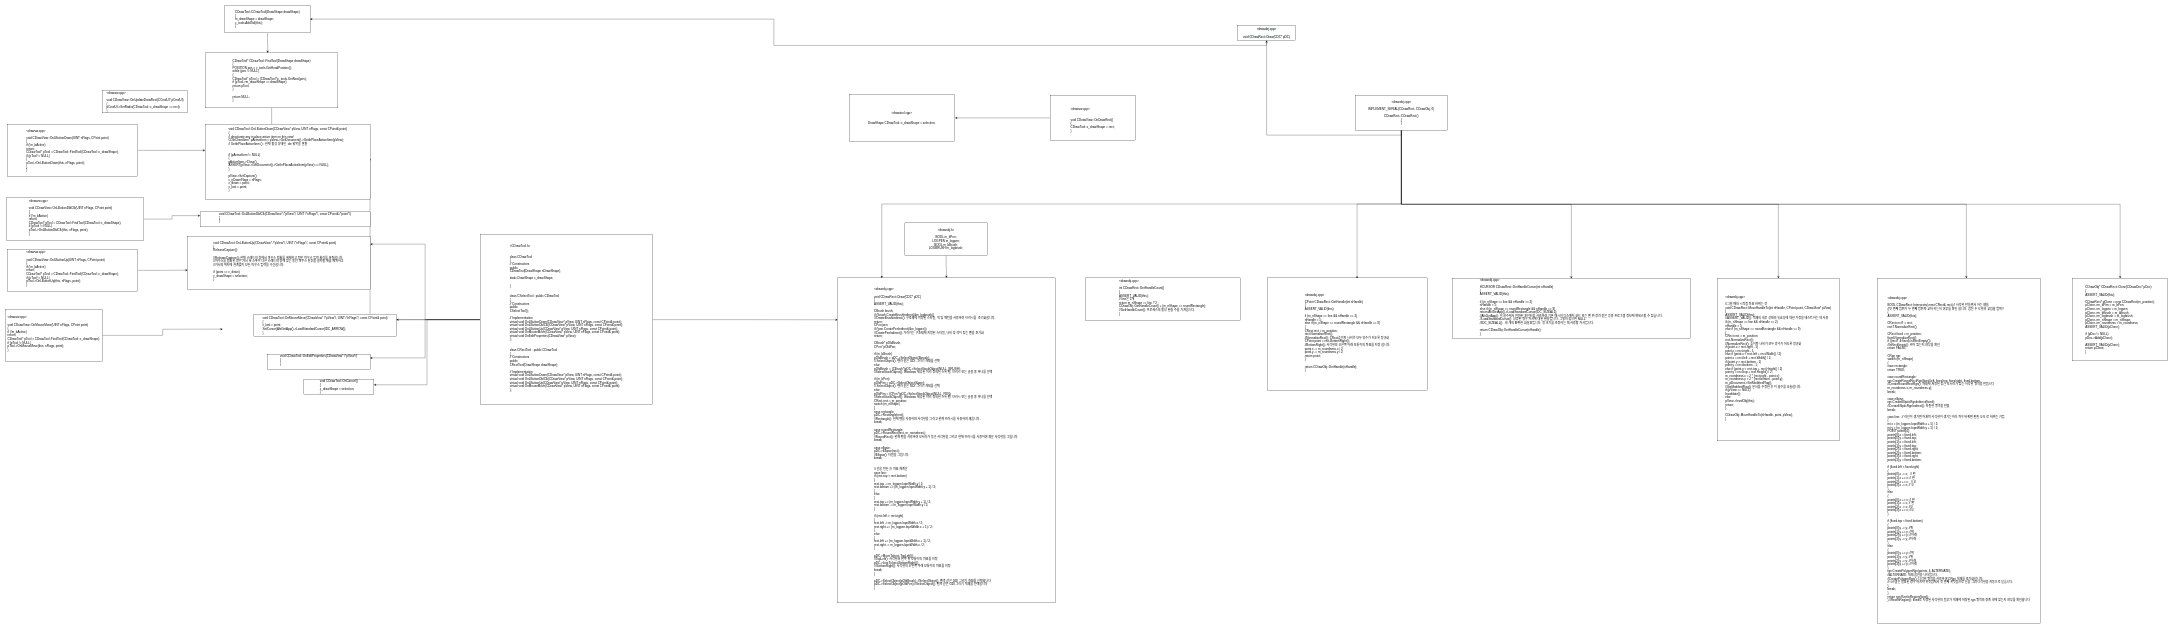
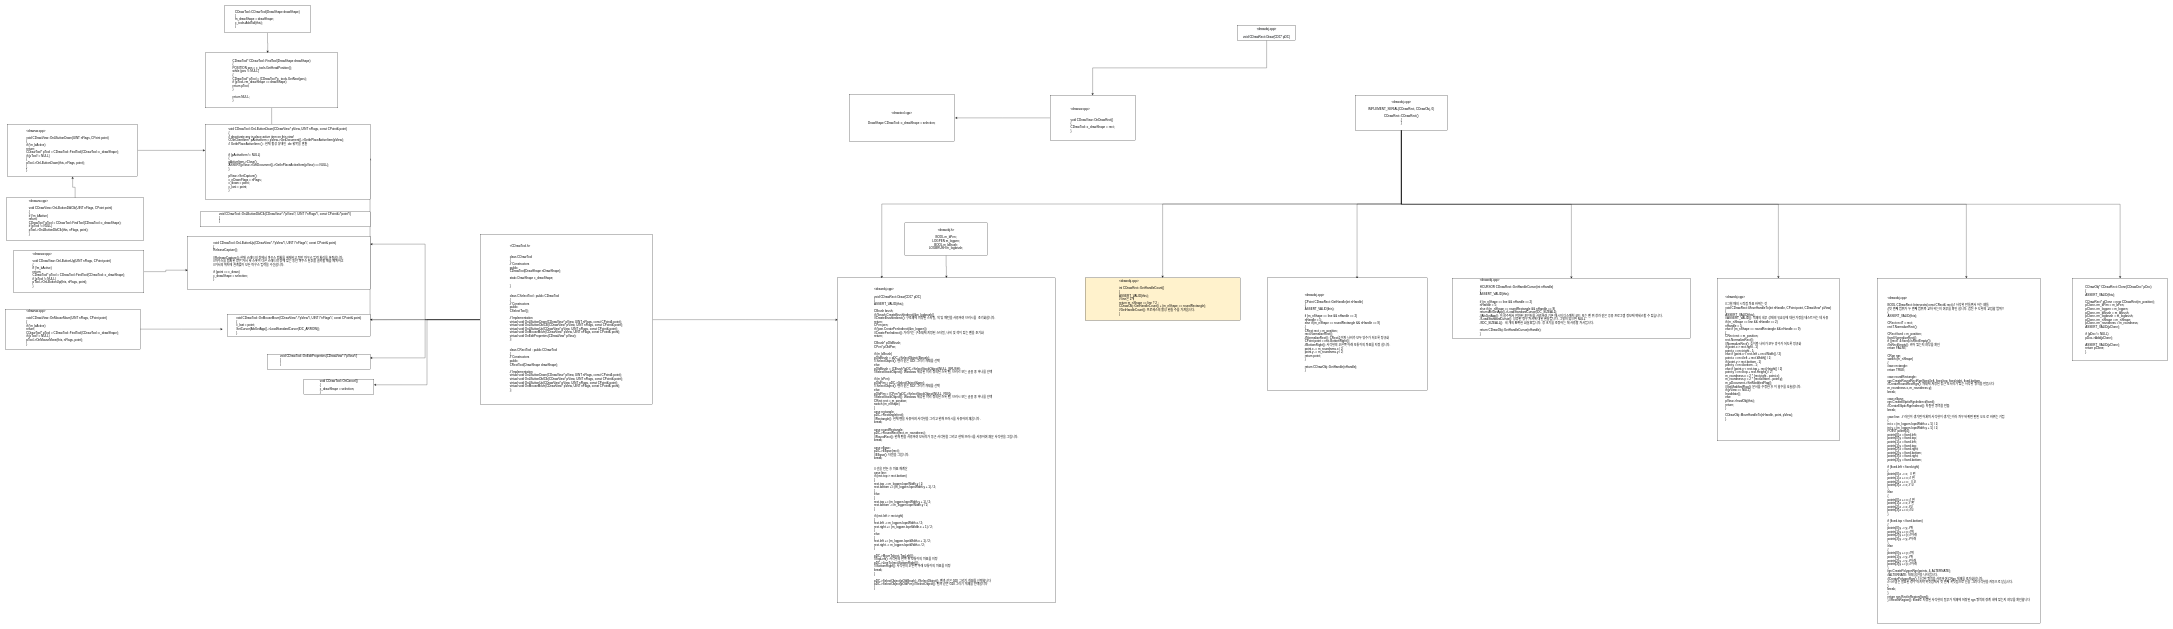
(313, 19) -> (1093, 92)
(145, 101) -> none
(1300, 135) -> (1163, 275)
(198, 215) -> (73, 179)
(73, 270) -> (79, 271)
(1163, 299) -> (1163, 299)
(325, 325) -> (299, 325)
(54, 335) -> (73, 329)
